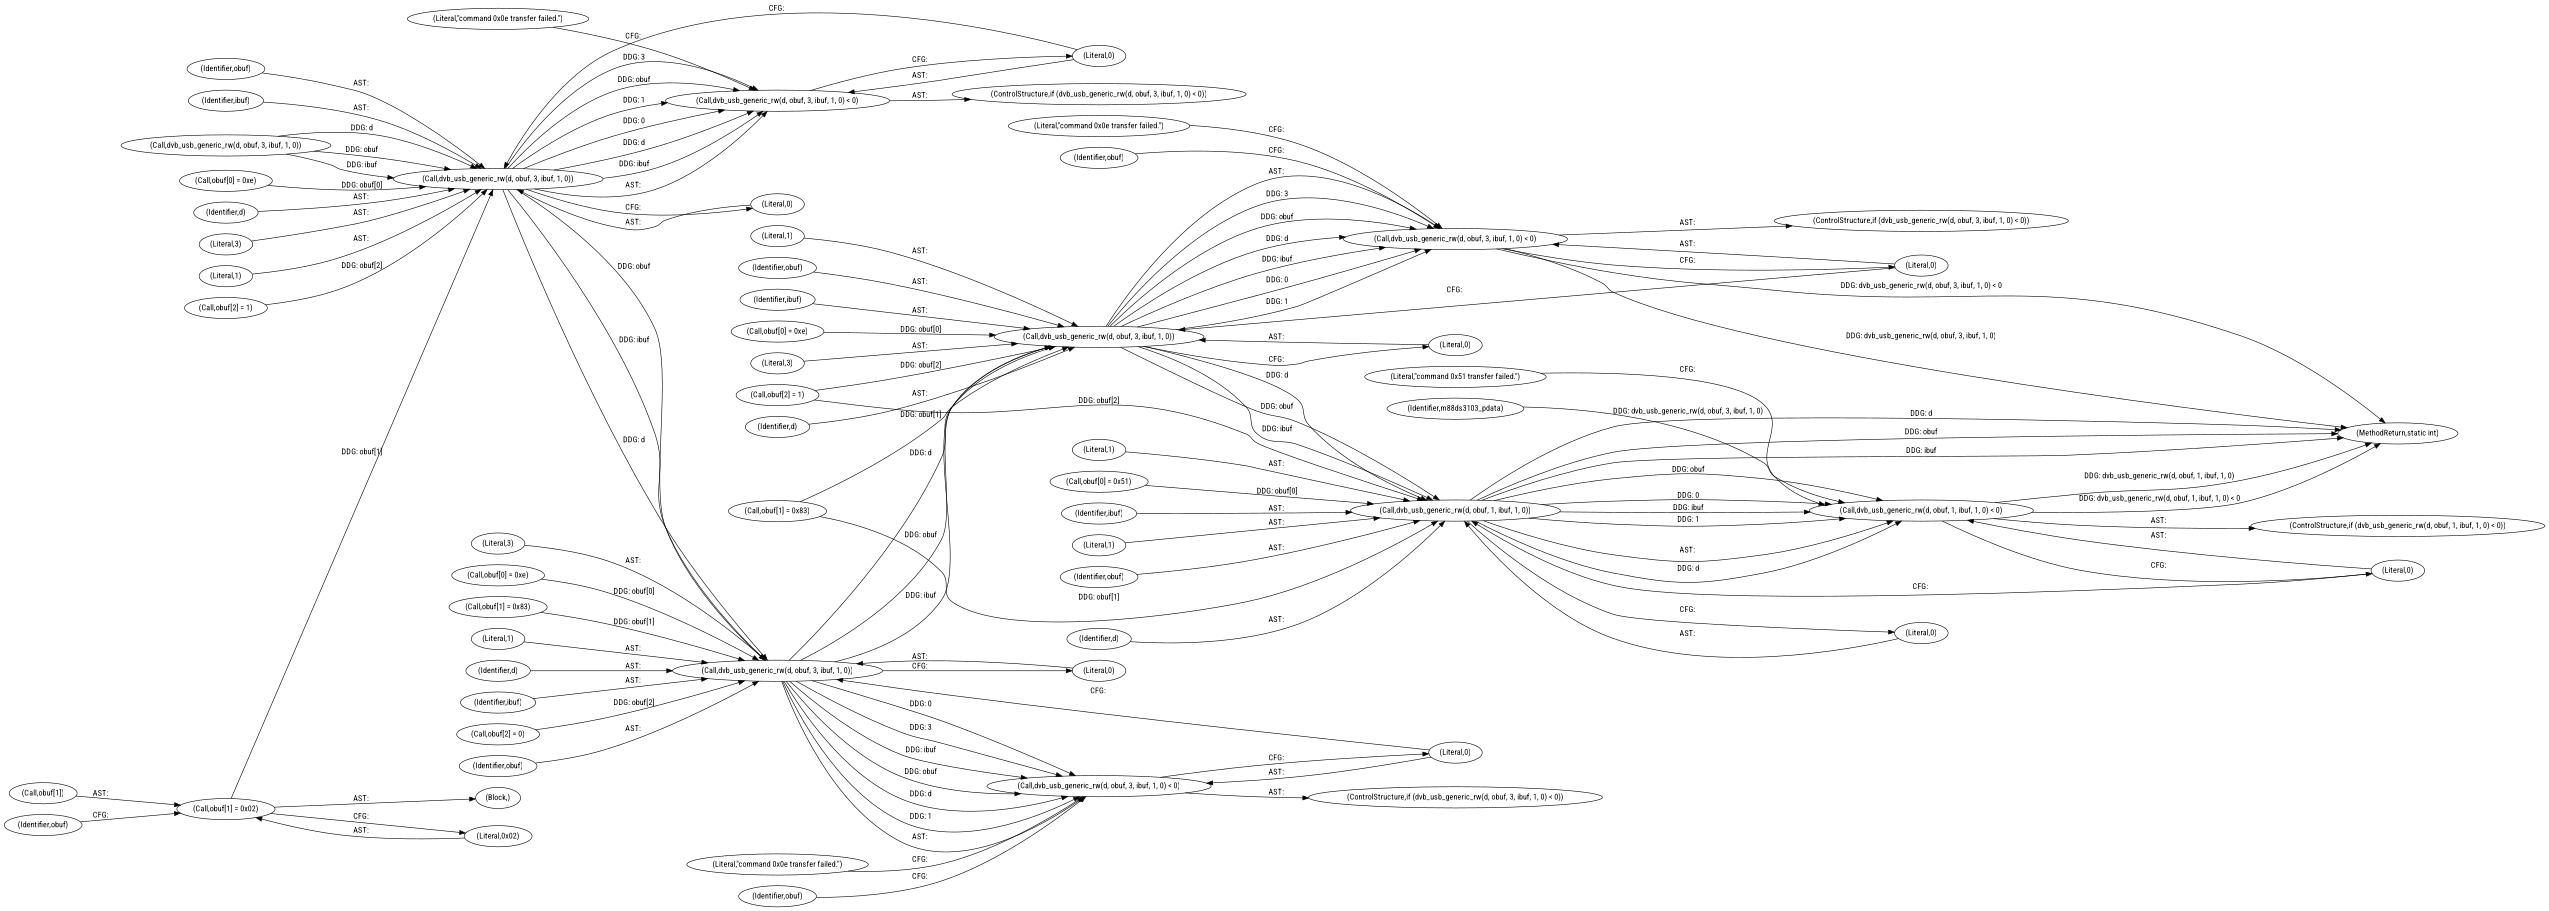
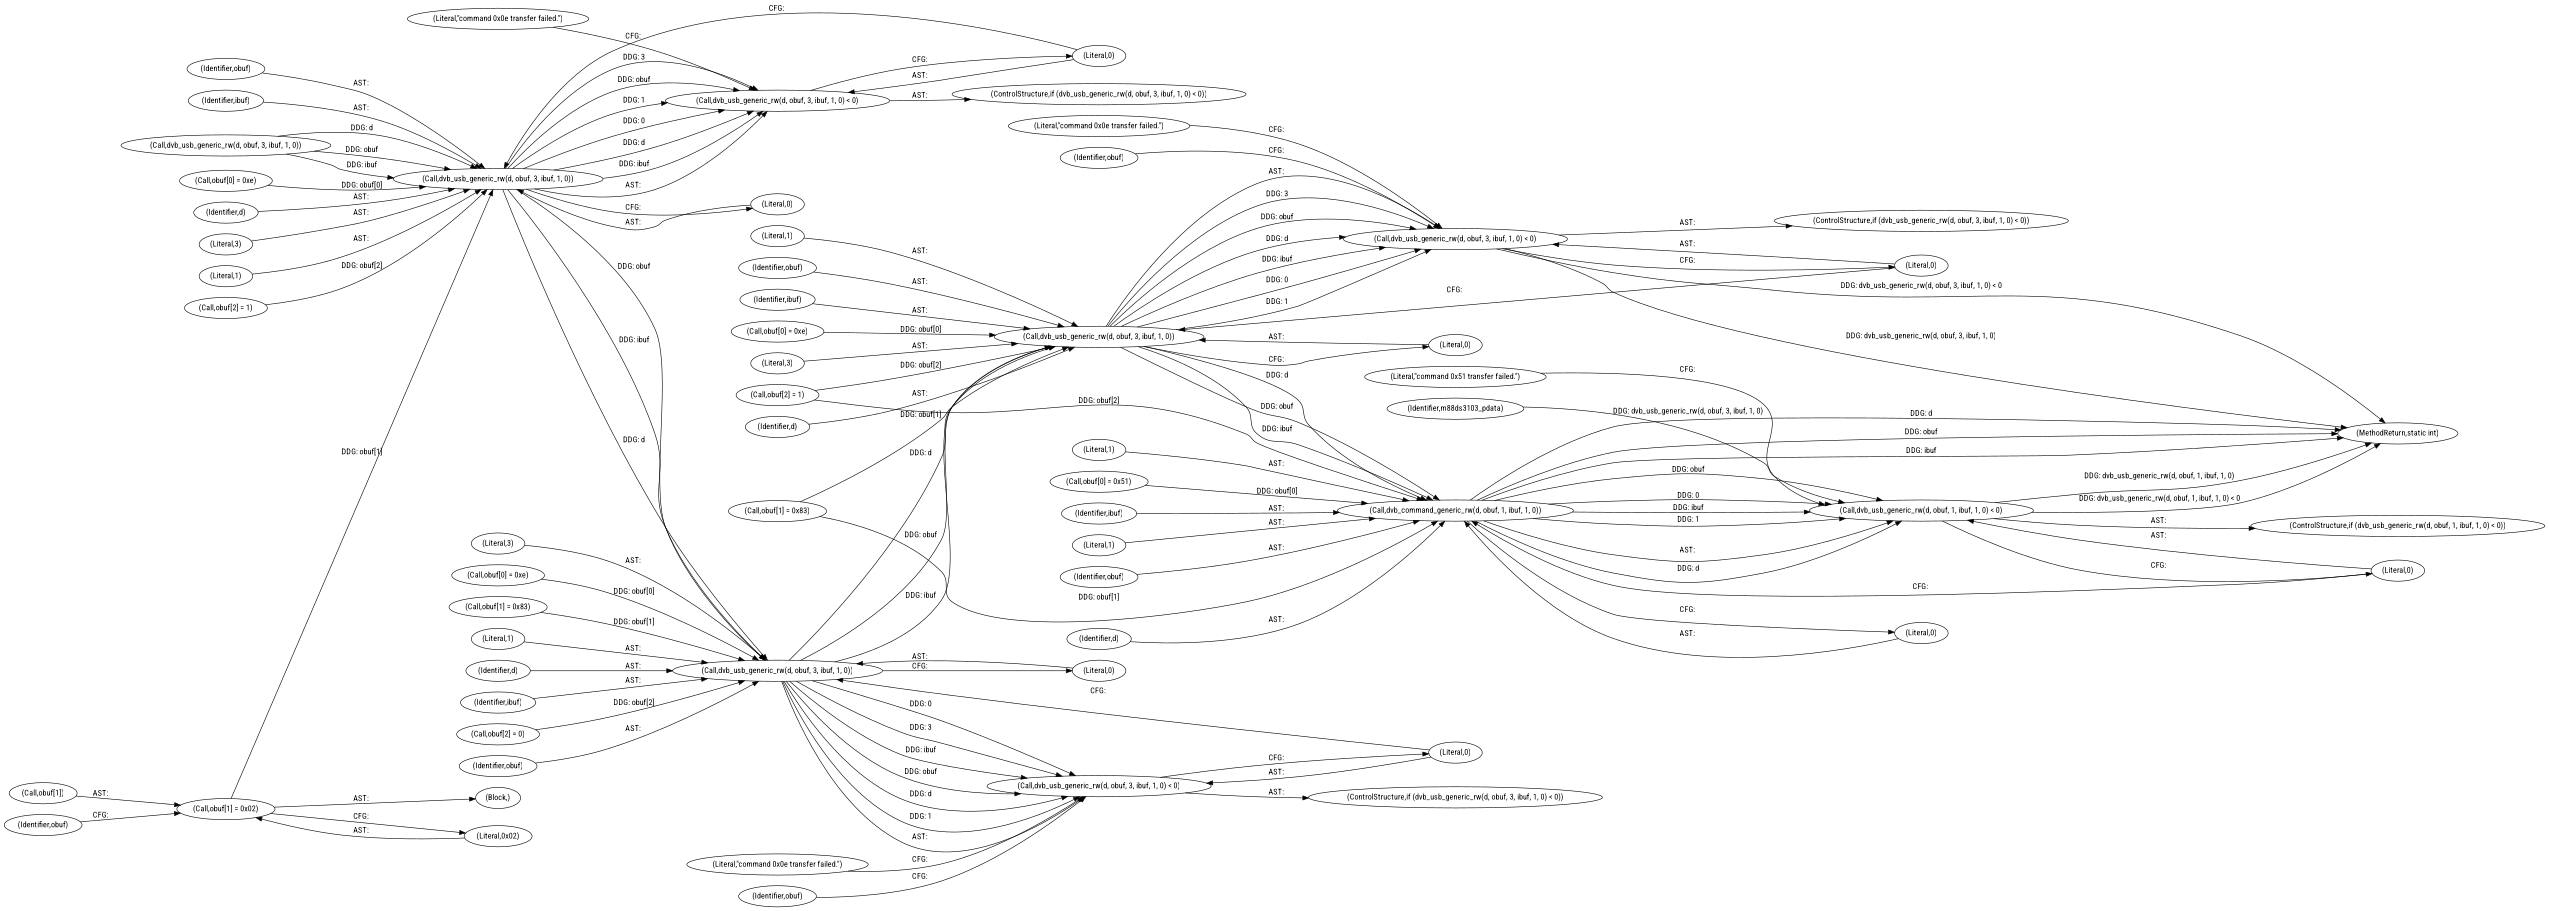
(1455, 511) -> (1455, 511)
